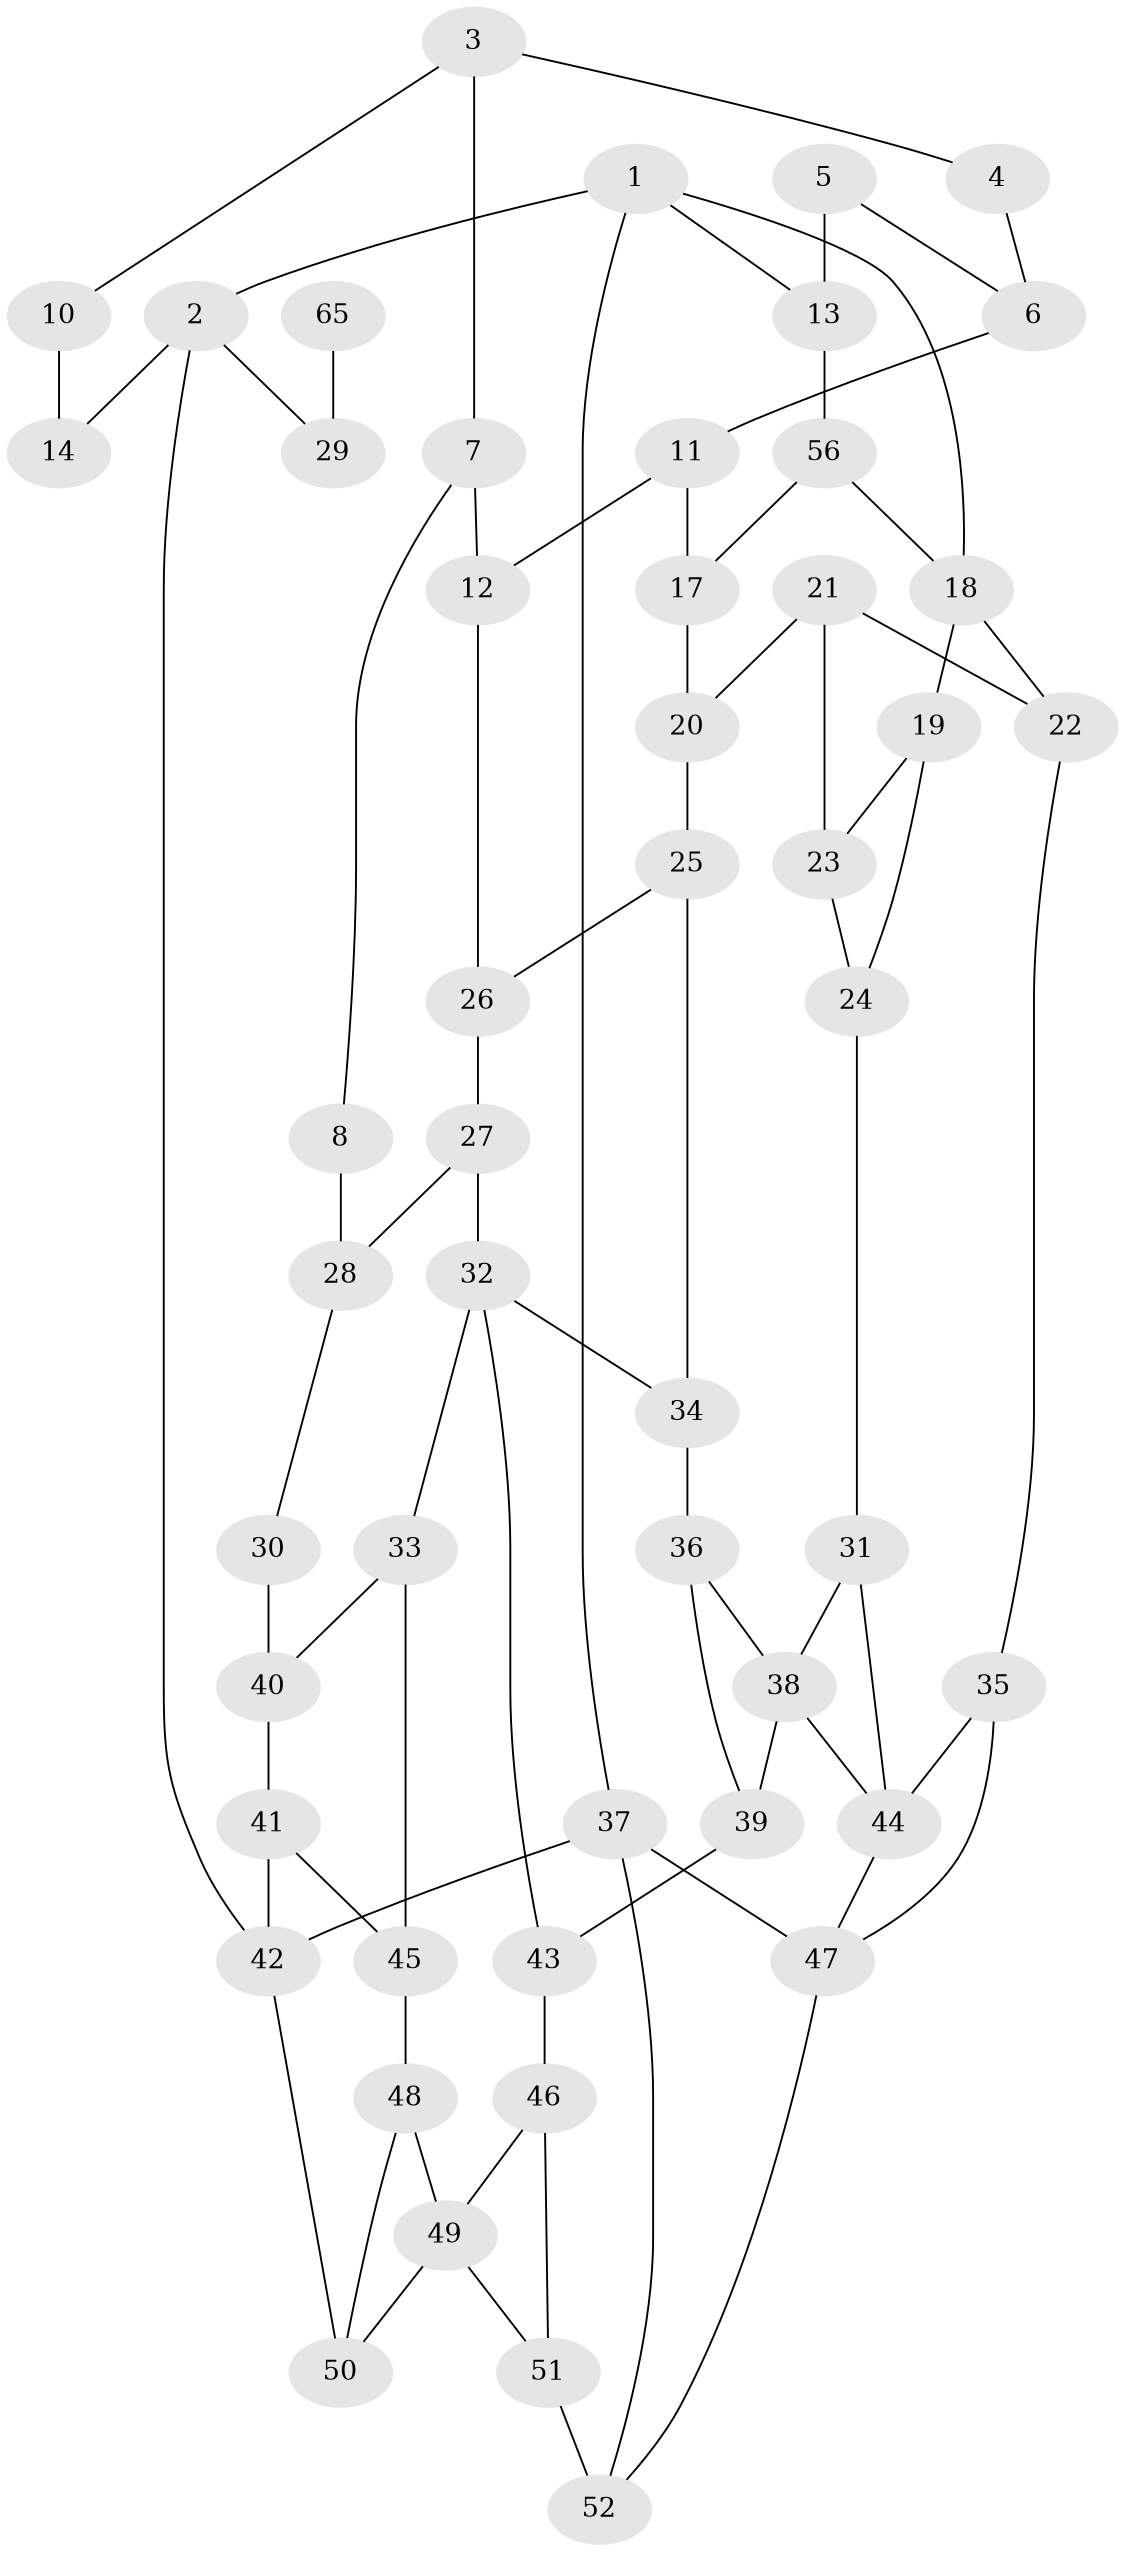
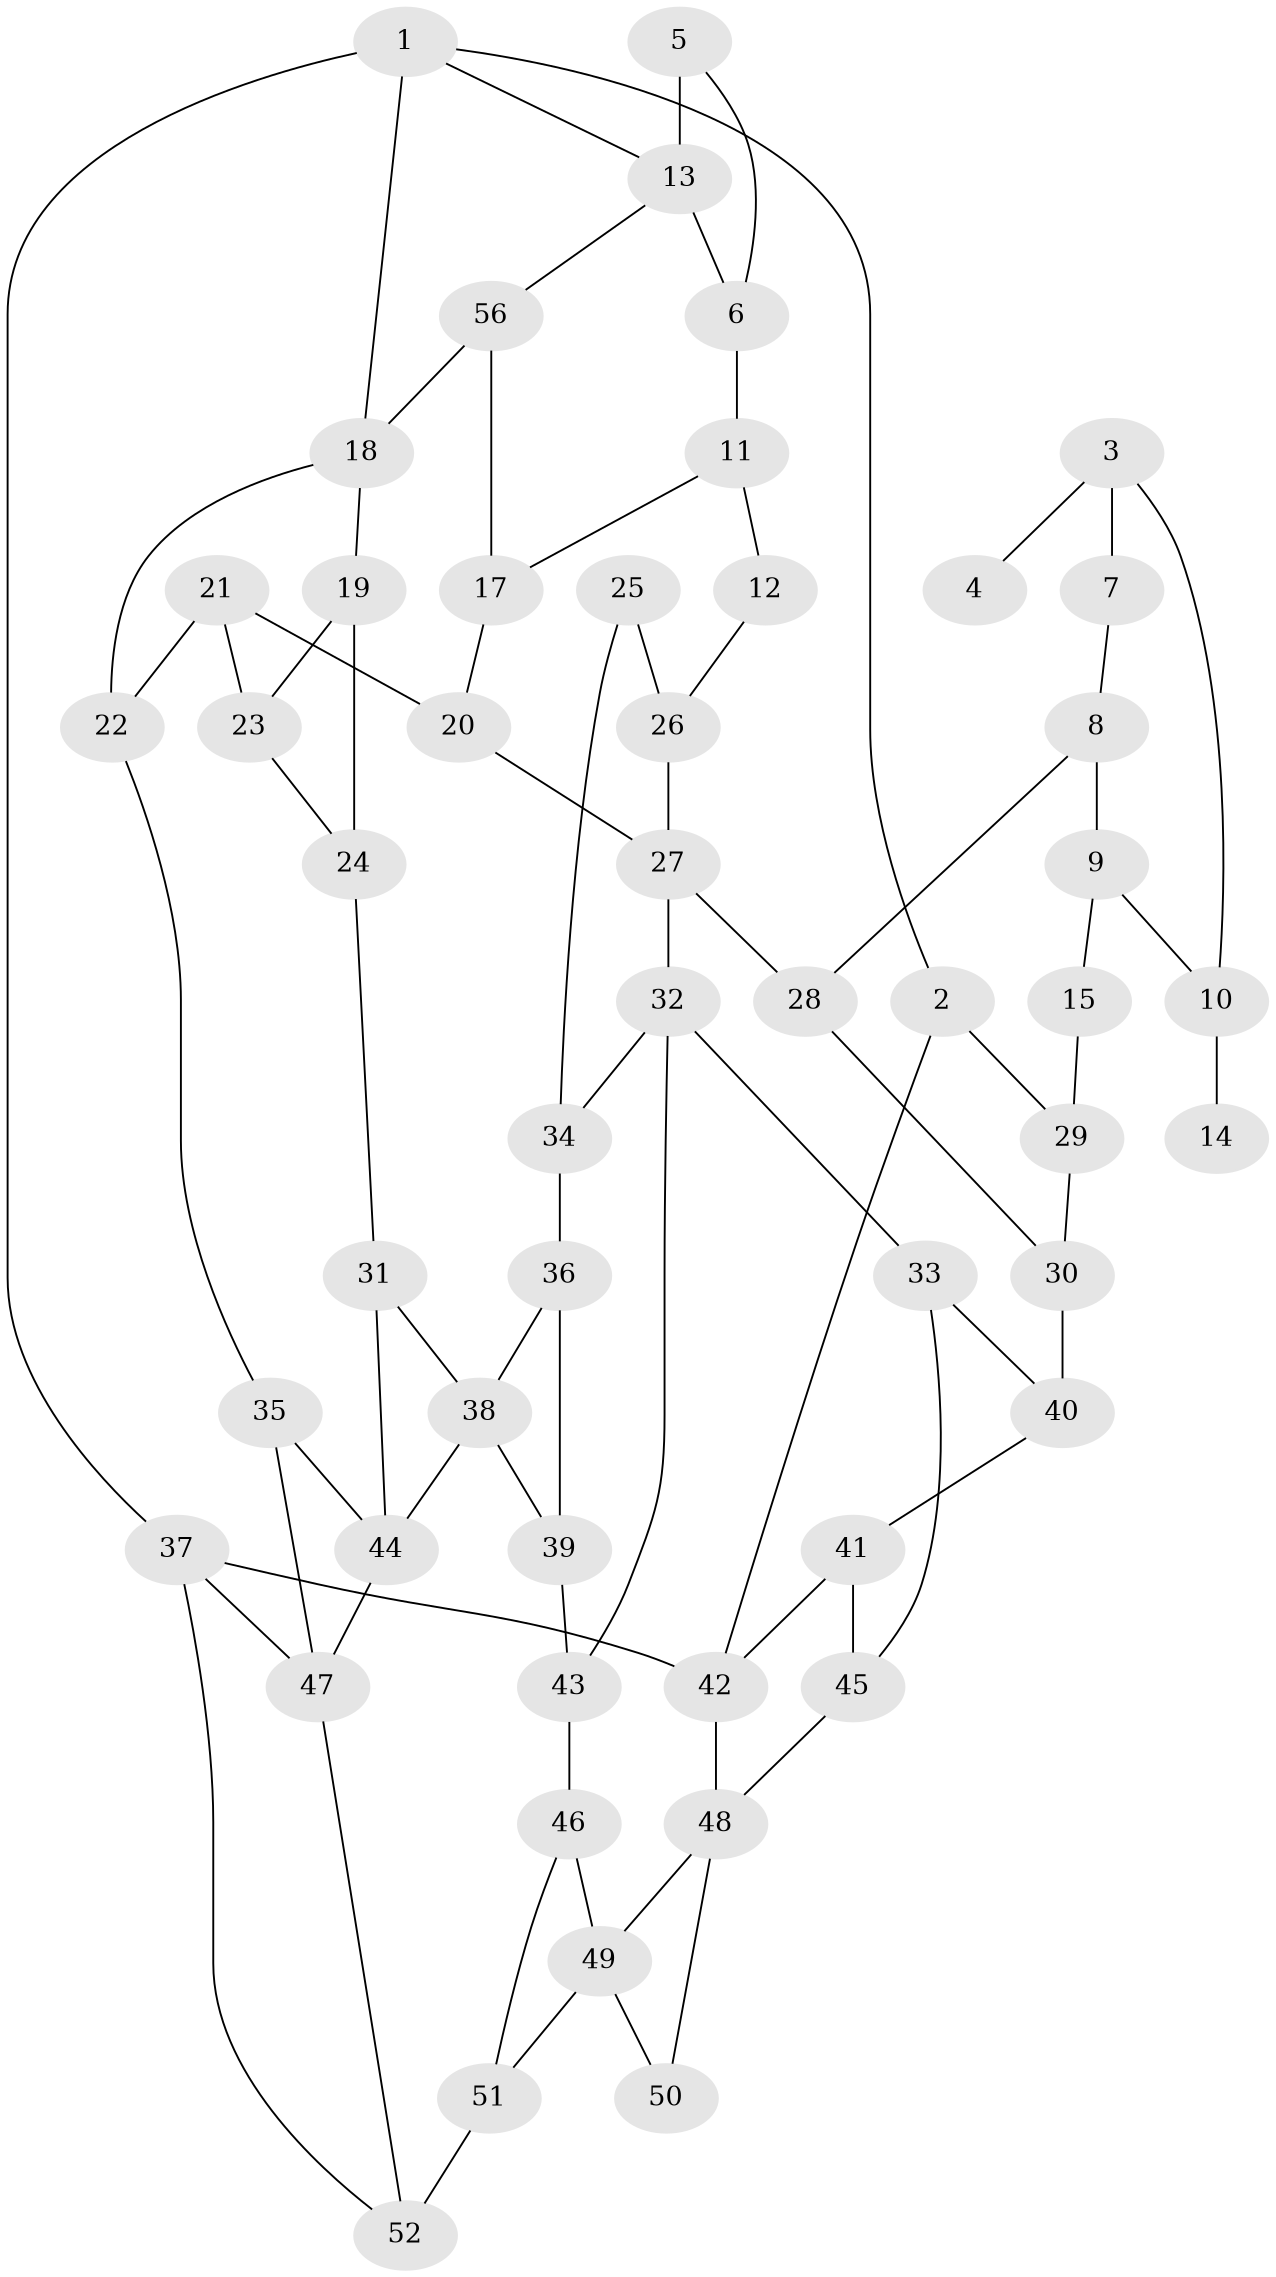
(1016, 248) -> (708, 248)
(333, 316) -> (1080, 1002)
(128, 384) -> none
(476, 522) -> none
(687, 796) -> (564, 796)
none -> (1097, 864)
none -> (1067, 1207)
(305, 2167) -> (716, 1756)
